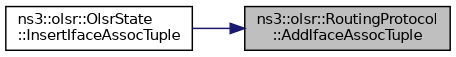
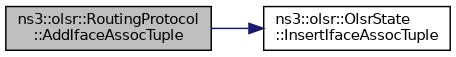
(211, 28) -> (230, 28)
